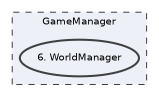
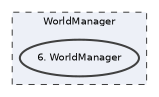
(79, 22) -> (79, 22)
